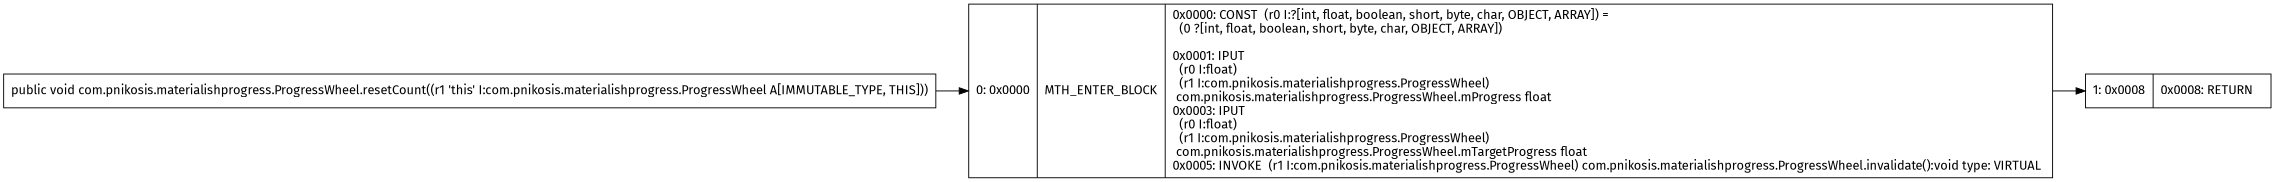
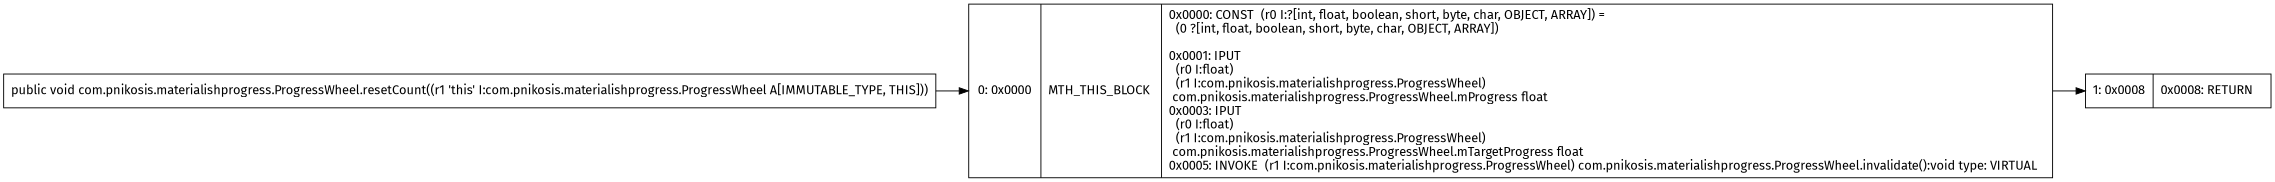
(1101, 90) -> (1099, 90)
